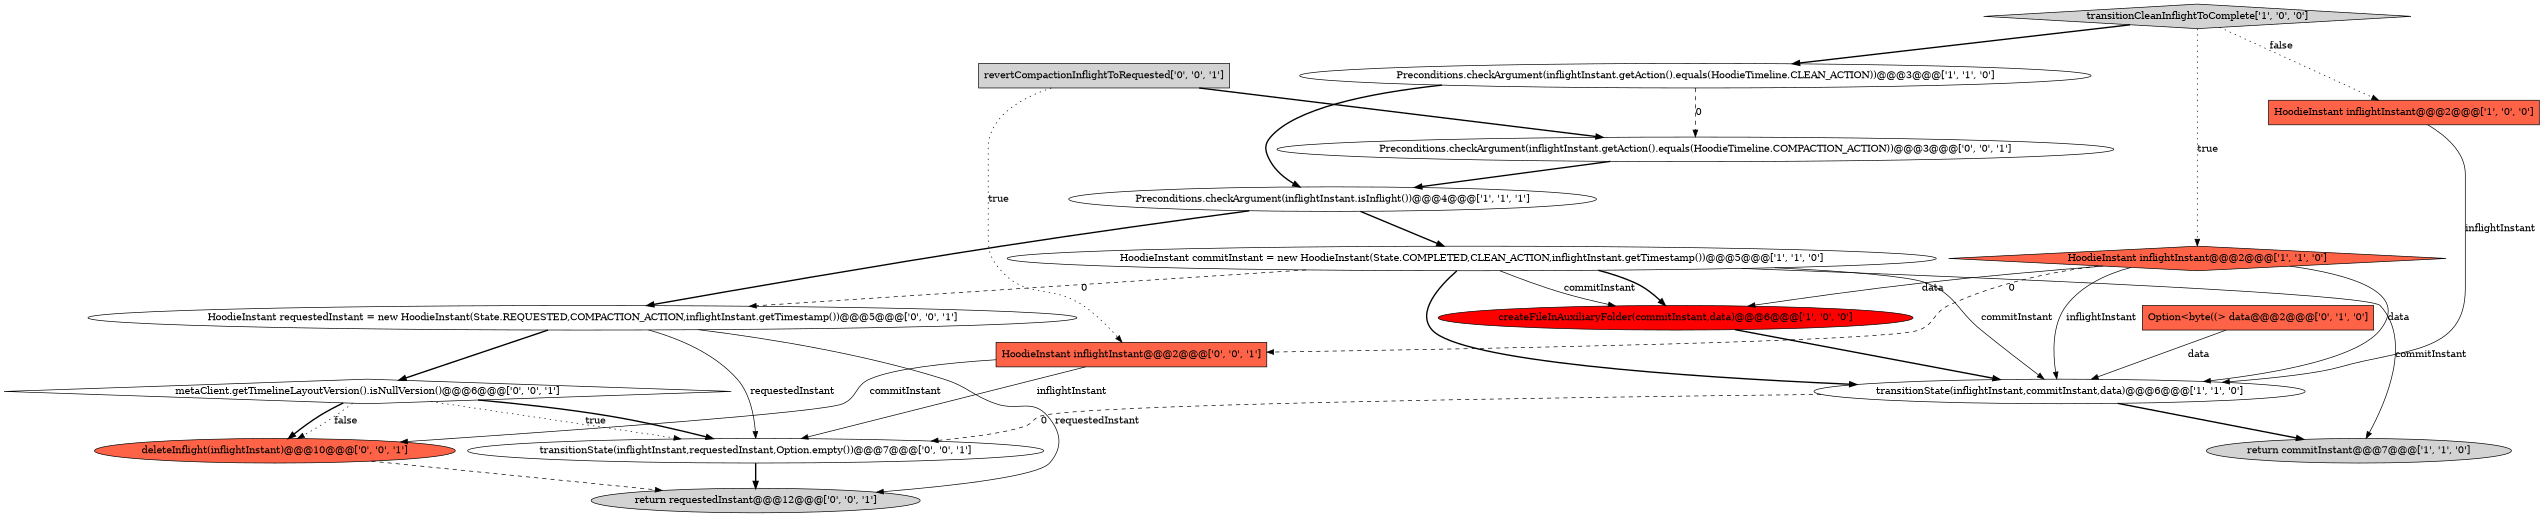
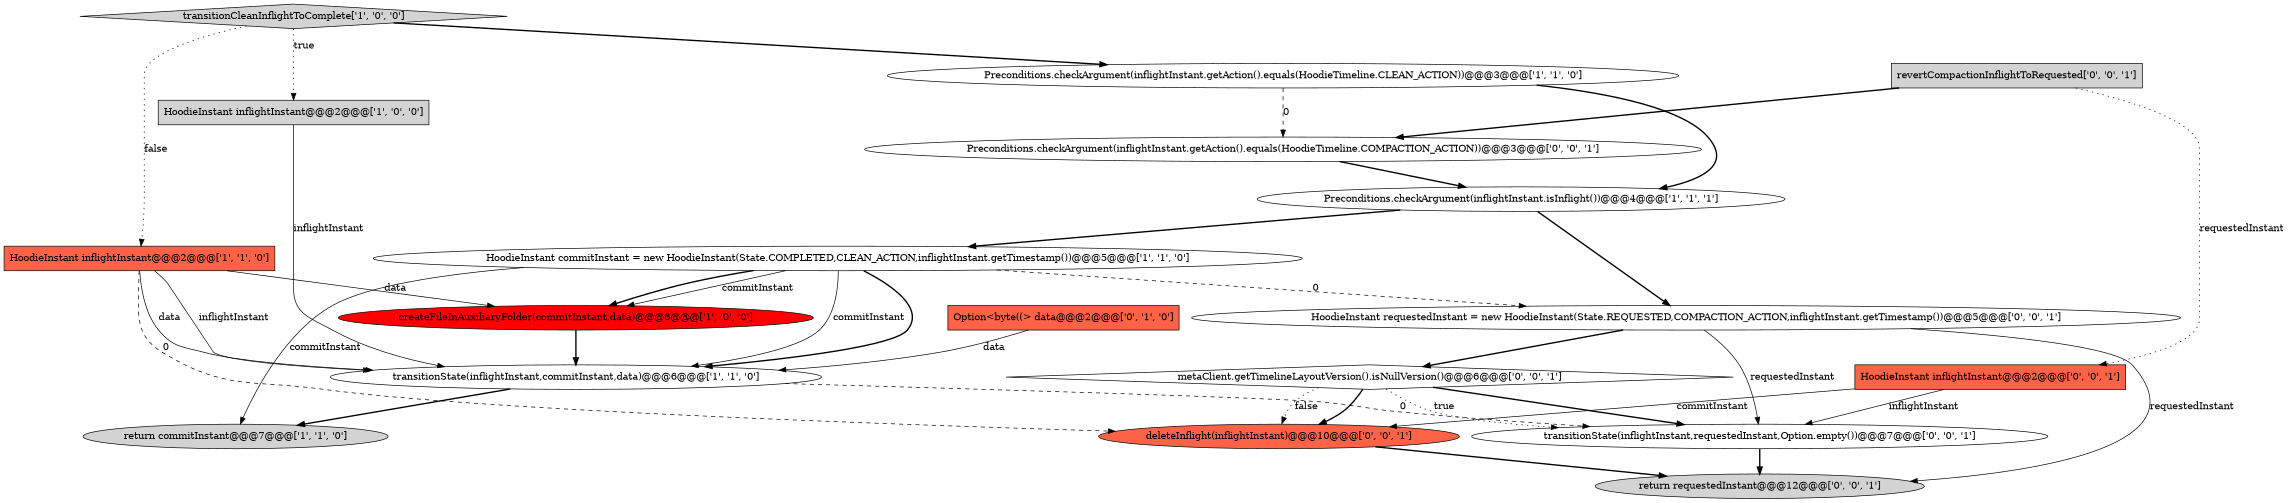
(2281, 46) -> (304, 46)
(2404, 113) -> (294, 113)
(2208, 149) -> (156, 149)
(999, 199) -> (2242, 229)
(2197, 258) -> (139, 258)
(1694, 343) -> (587, 410)
(513, 475) -> (1517, 461)
